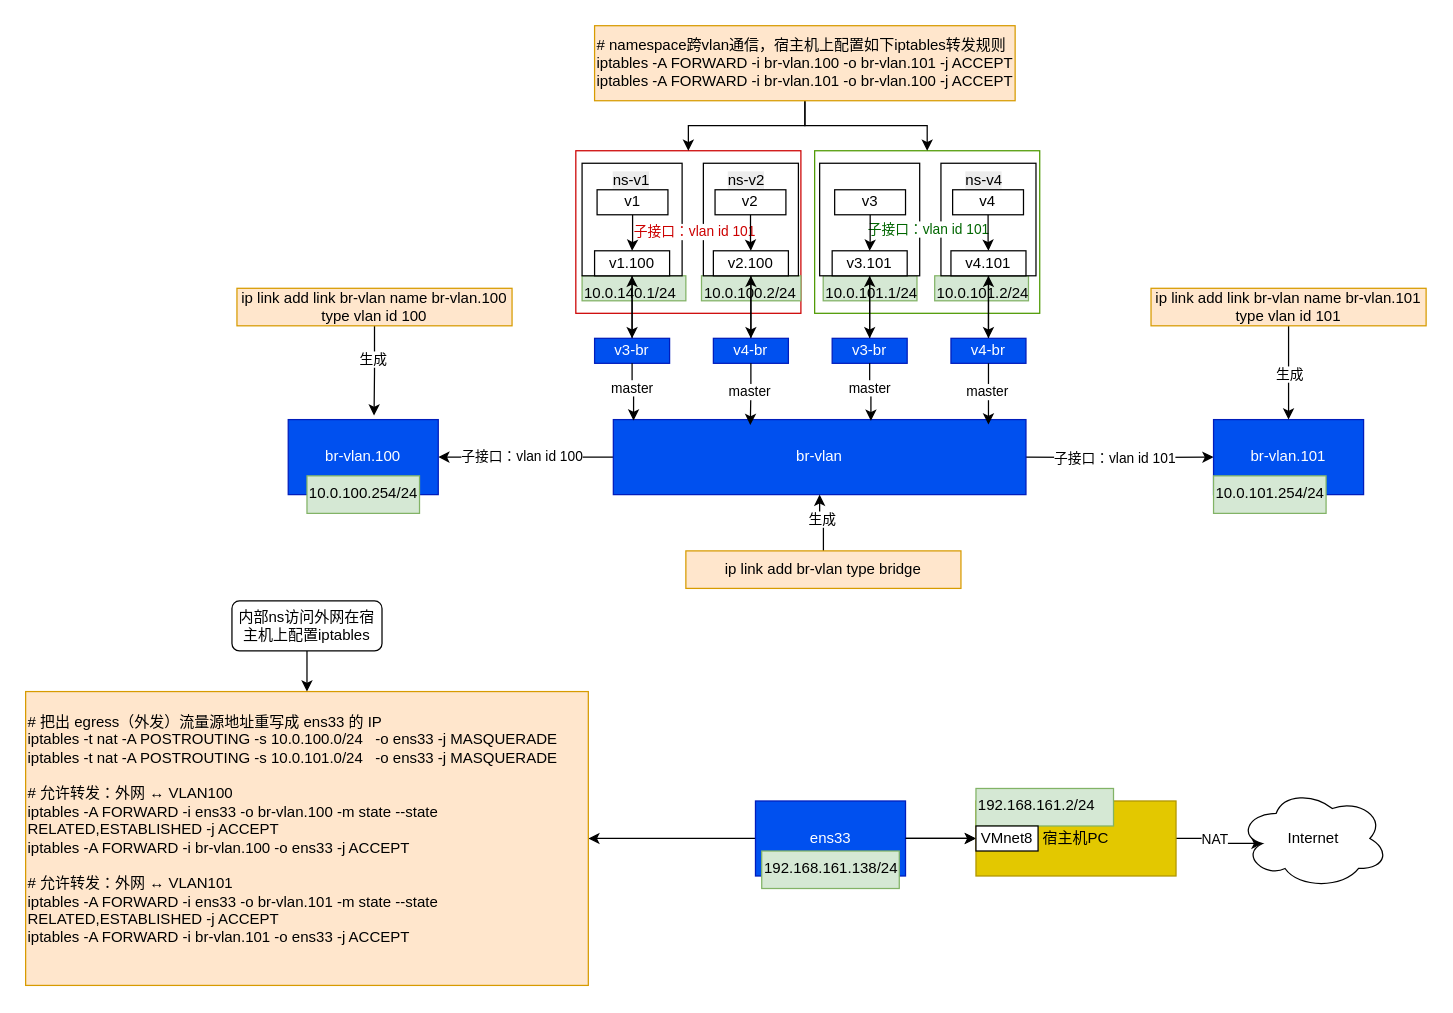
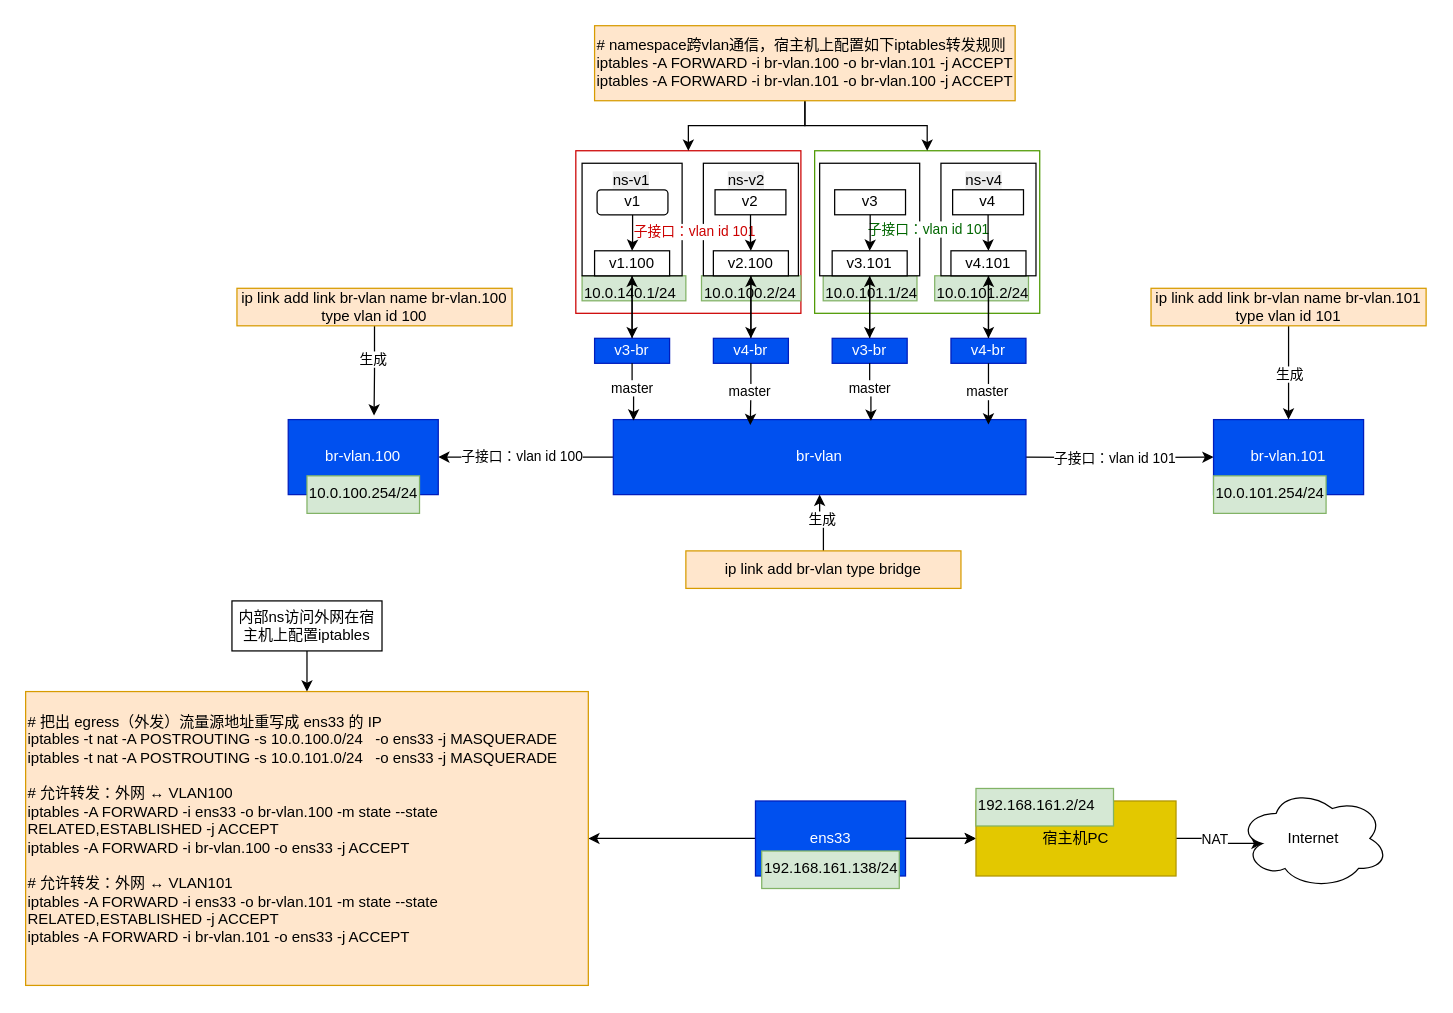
(632, 202) -> (632, 202)
(307, 626) -> (307, 626)
(1007, 838) -> none
